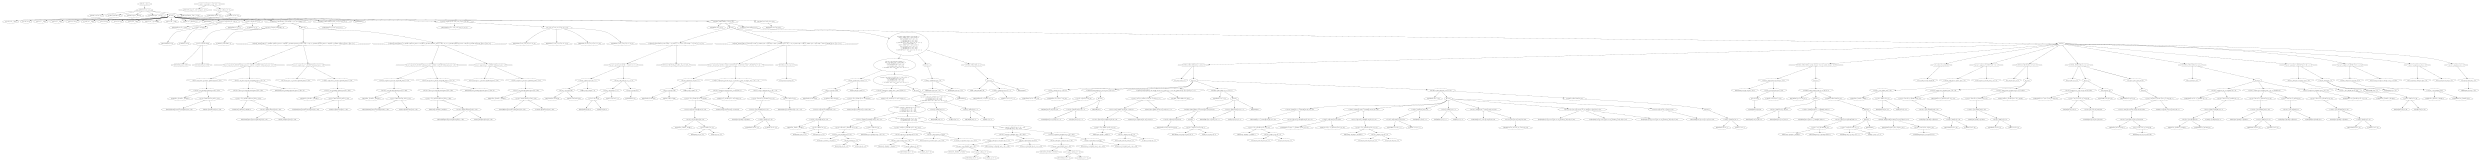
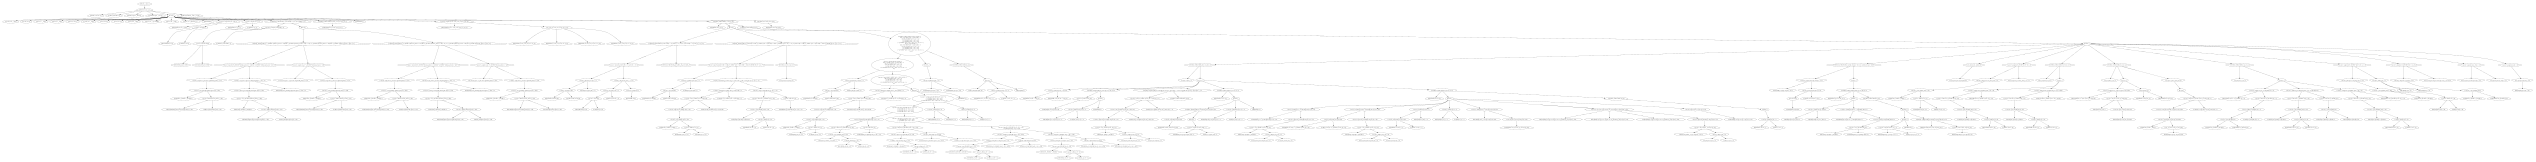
none -> (1705, 119)
